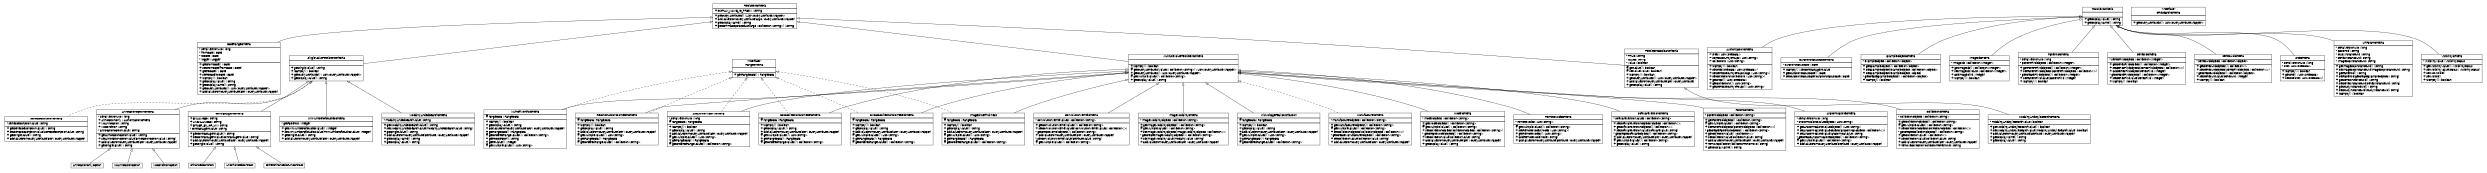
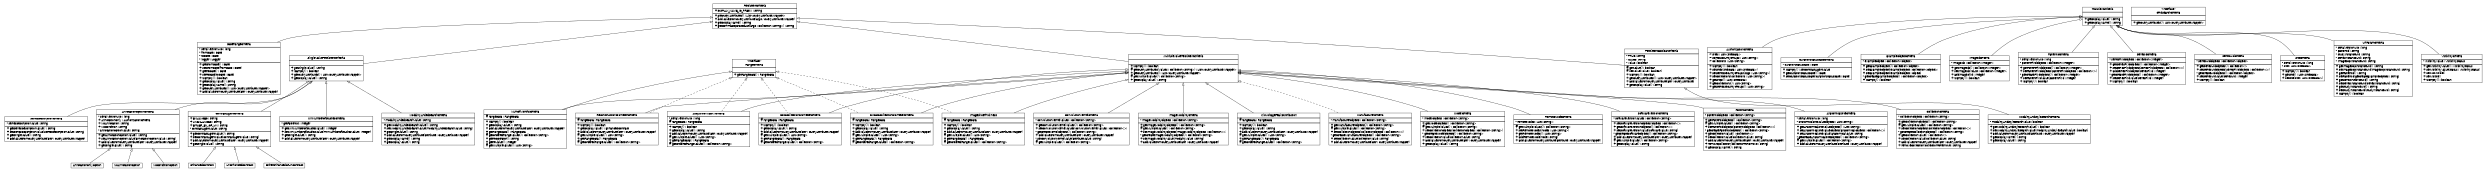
(646, 87) -> (646, 87)
(190, 103) -> (190, 103)
(595, 129) -> (603, 129)
